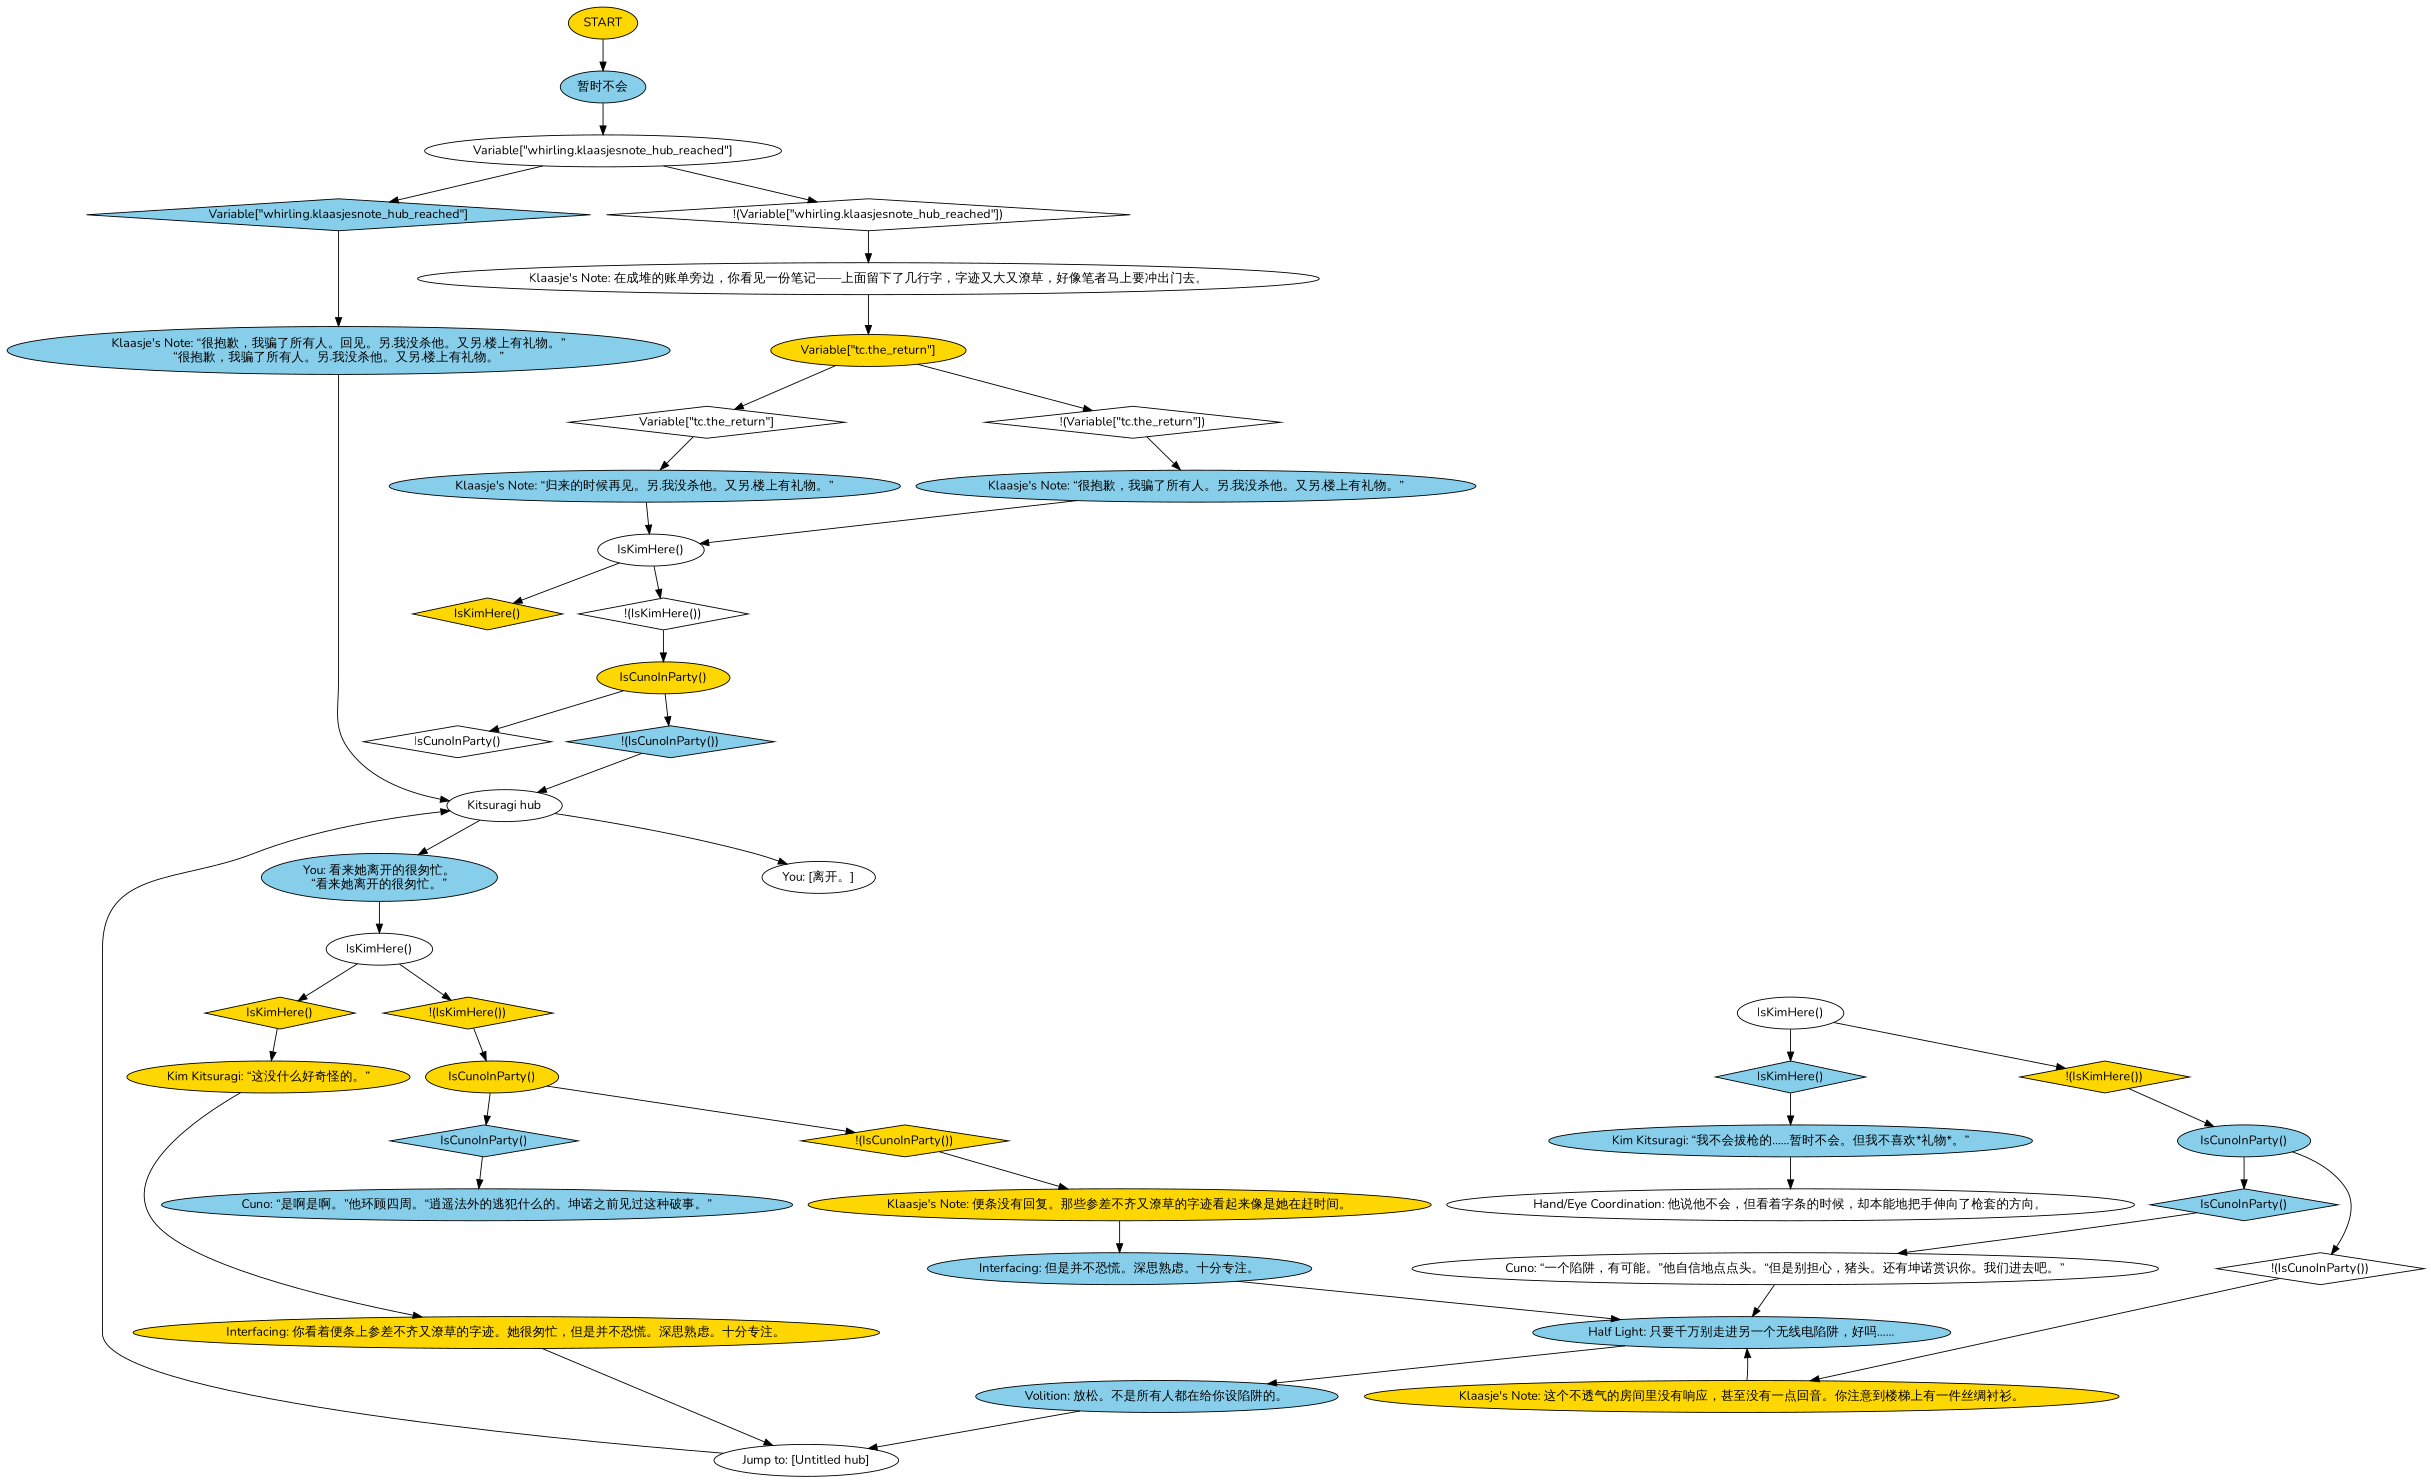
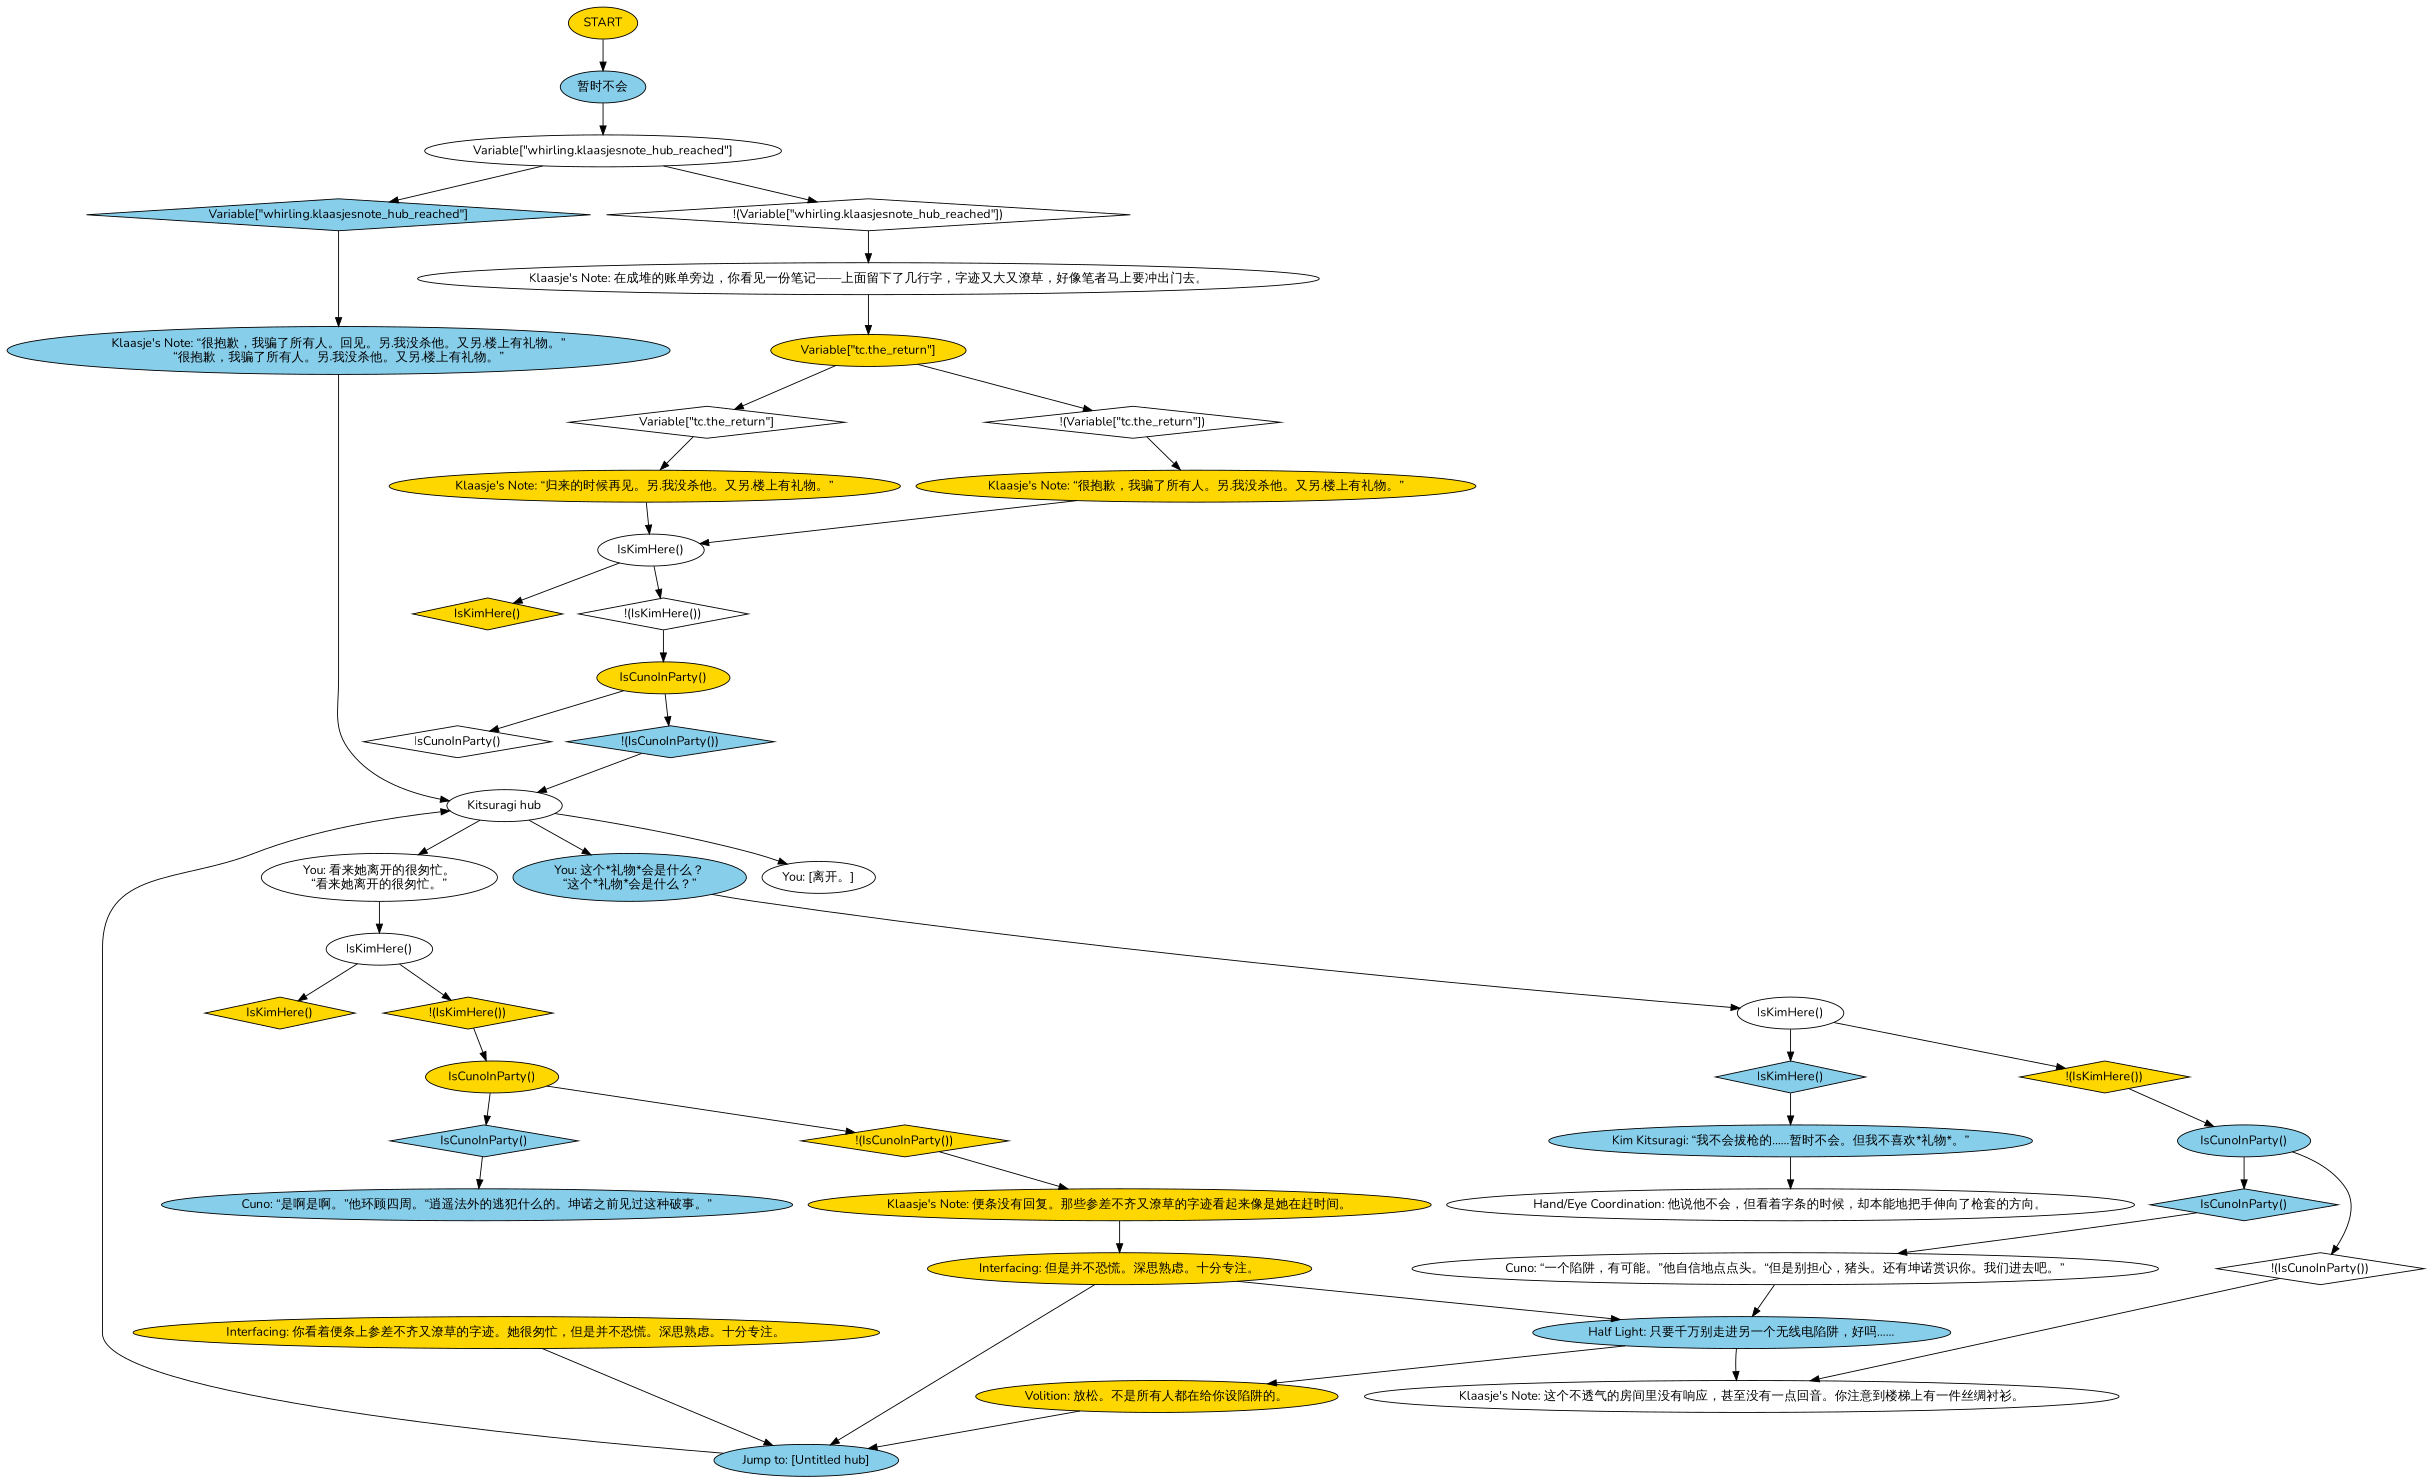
(645, 486) -> (645, 486)
(1196, 486) -> (1196, 486)
(379, 877) -> (379, 877)
none -> (630, 877)
(268, 1077) -> none
(1120, 1269) -> (1120, 1269)
none -> (967, 1362)
(1748, 1369) -> (1736, 1360)
(1157, 1396) -> (1157, 1396)
(1742, 1396) -> (1742, 1396)
(806, 1460) -> (806, 1460)
